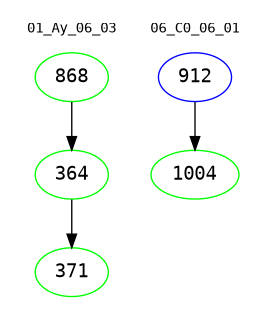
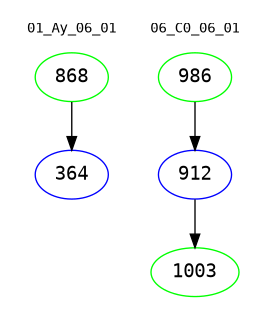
(72, 29) -> (72, 29)
none -> (195, 77)
(72, 175) -> (72, 175)
(195, 175) -> (195, 272)
(72, 272) -> none
